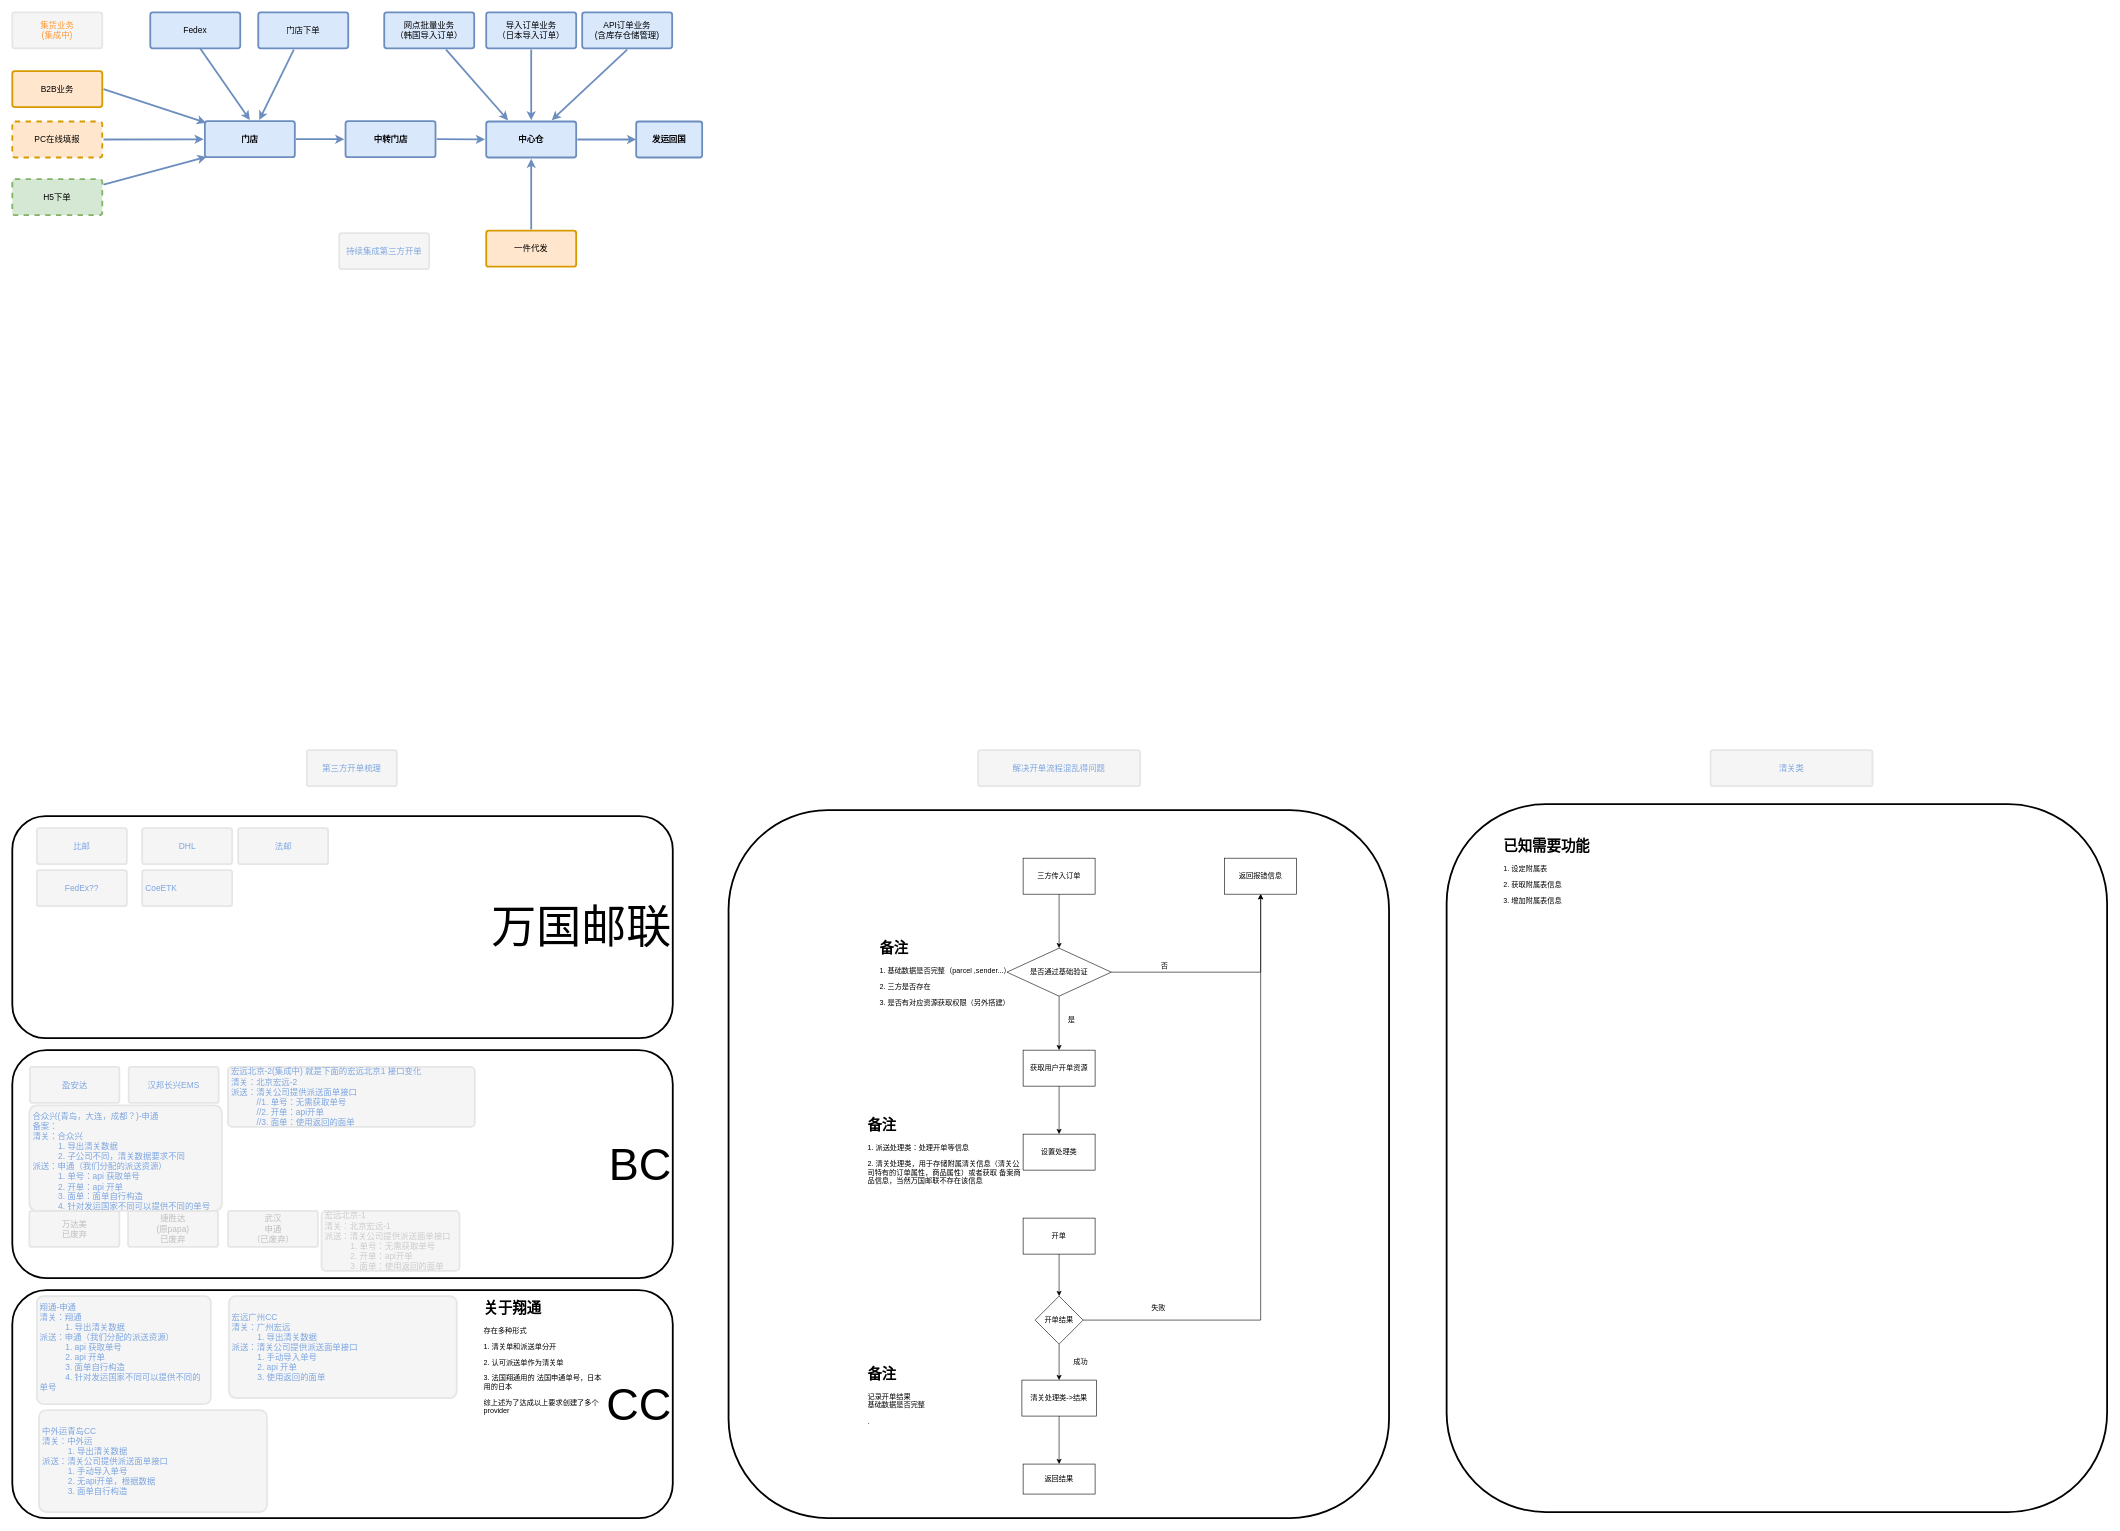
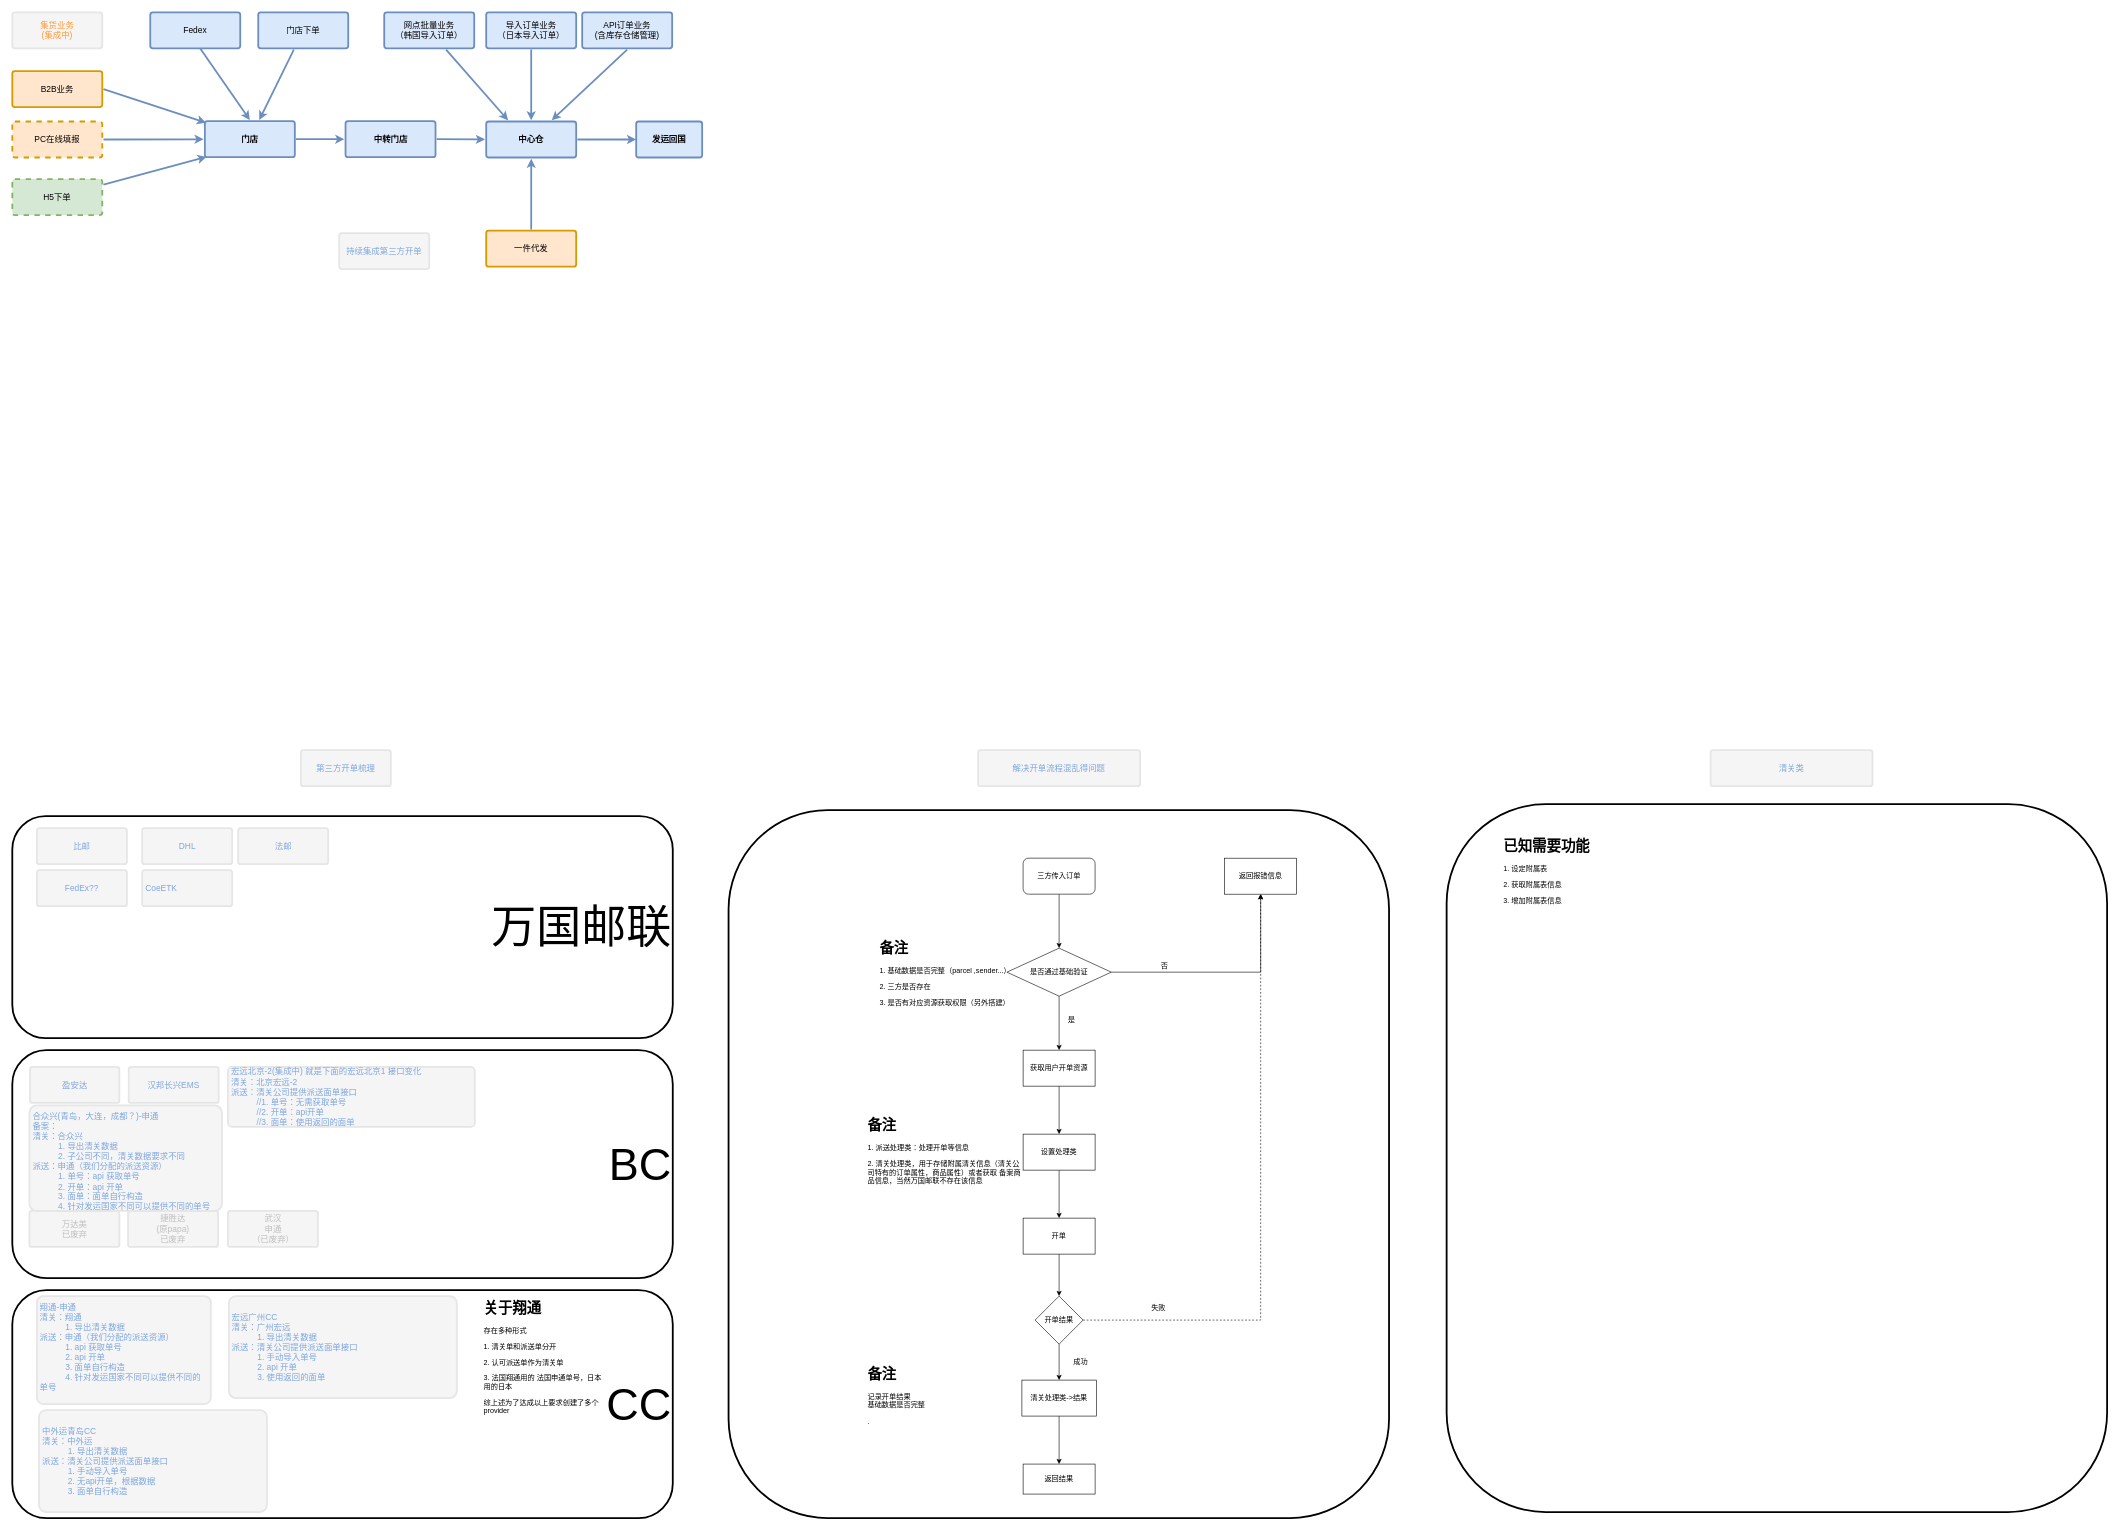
(352, 768) -> (346, 768)
(1059, 876) -> (1059, 876)
none -> (1059, 1212)
(1261, 1235) -> (1261, 1235)
(391, 1241) -> none
